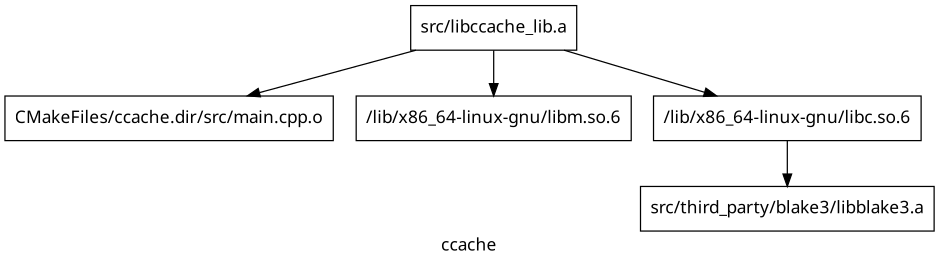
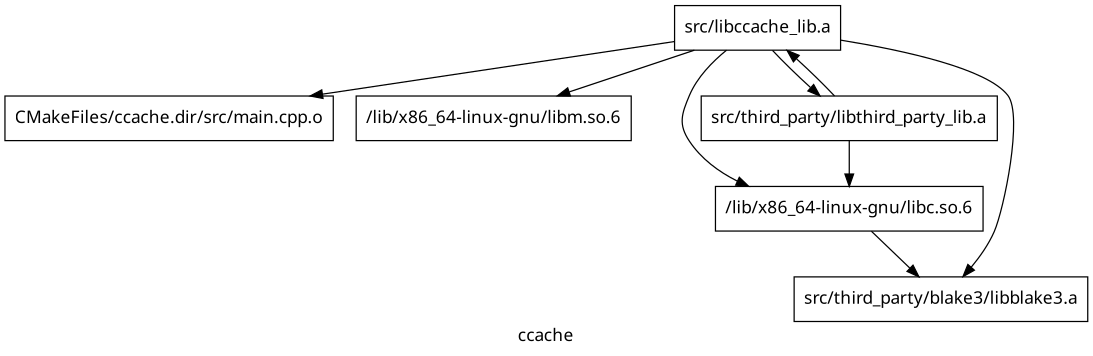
none -> (1008, 97)
none -> (849, 118)
